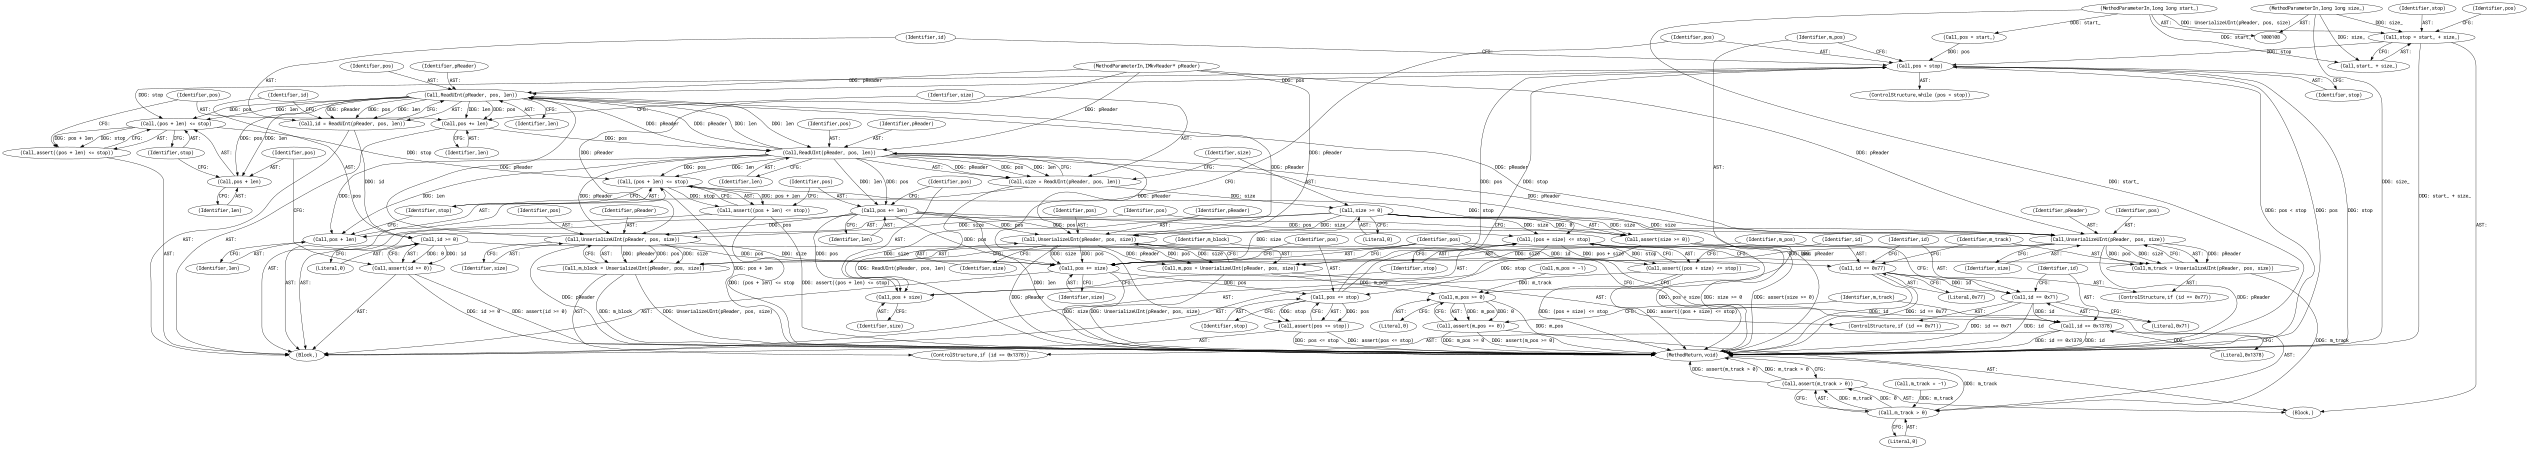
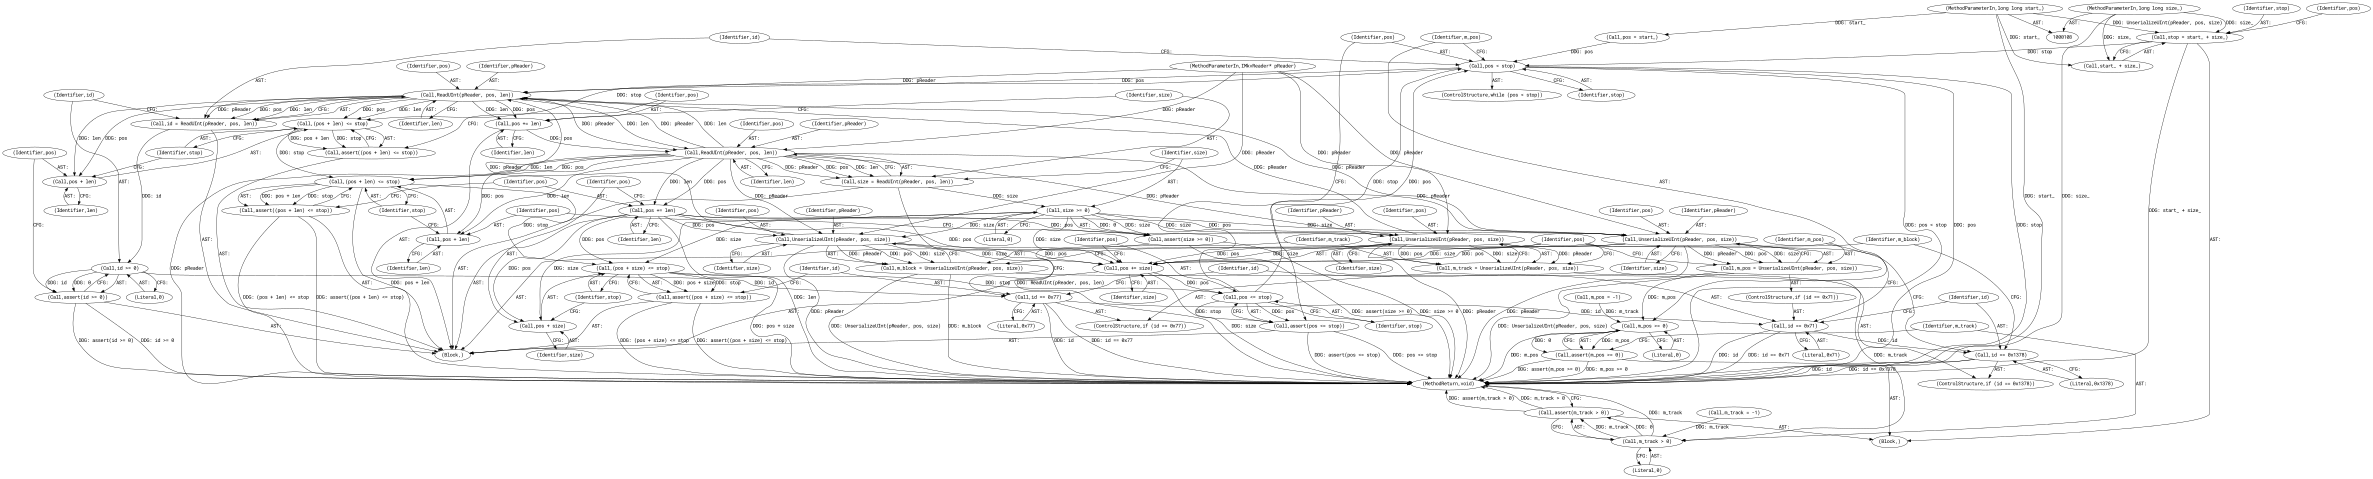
(1968, 311) -> (1793, 310)
(2181, 341) -> (2049, 370)
